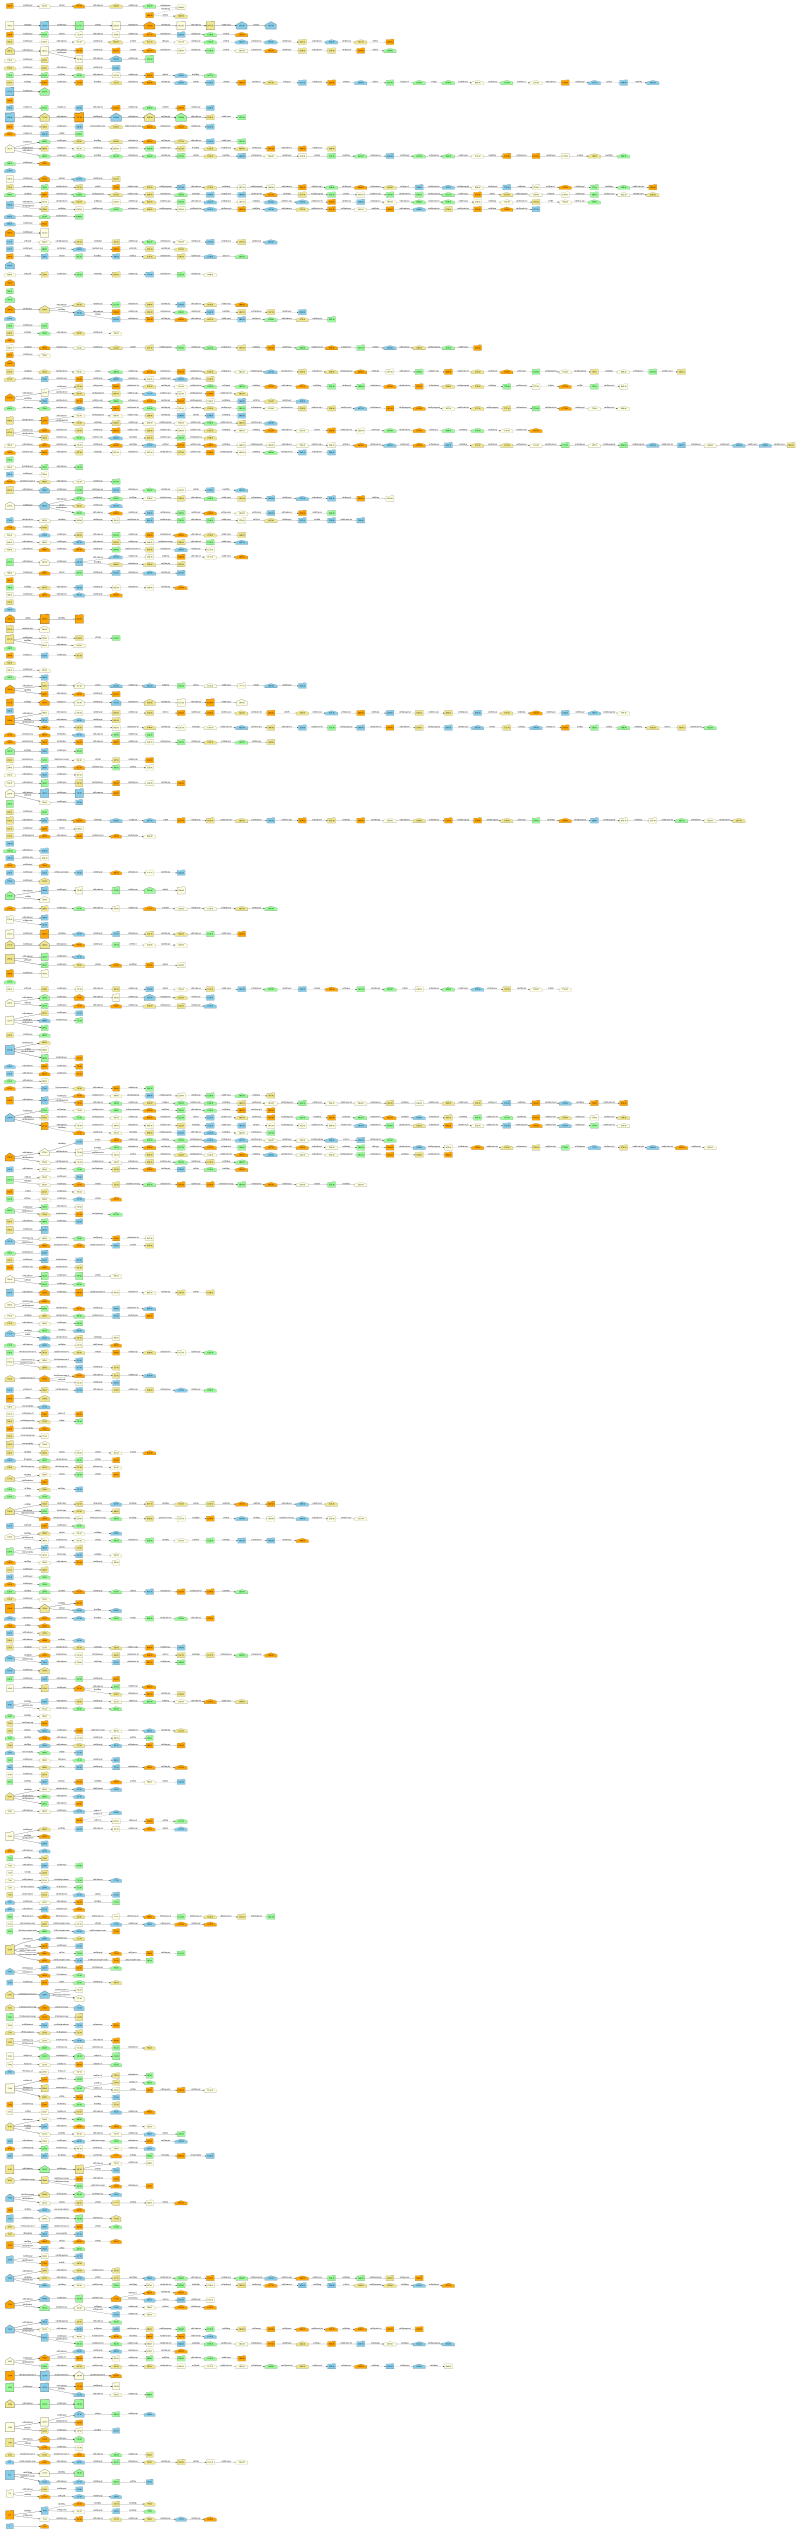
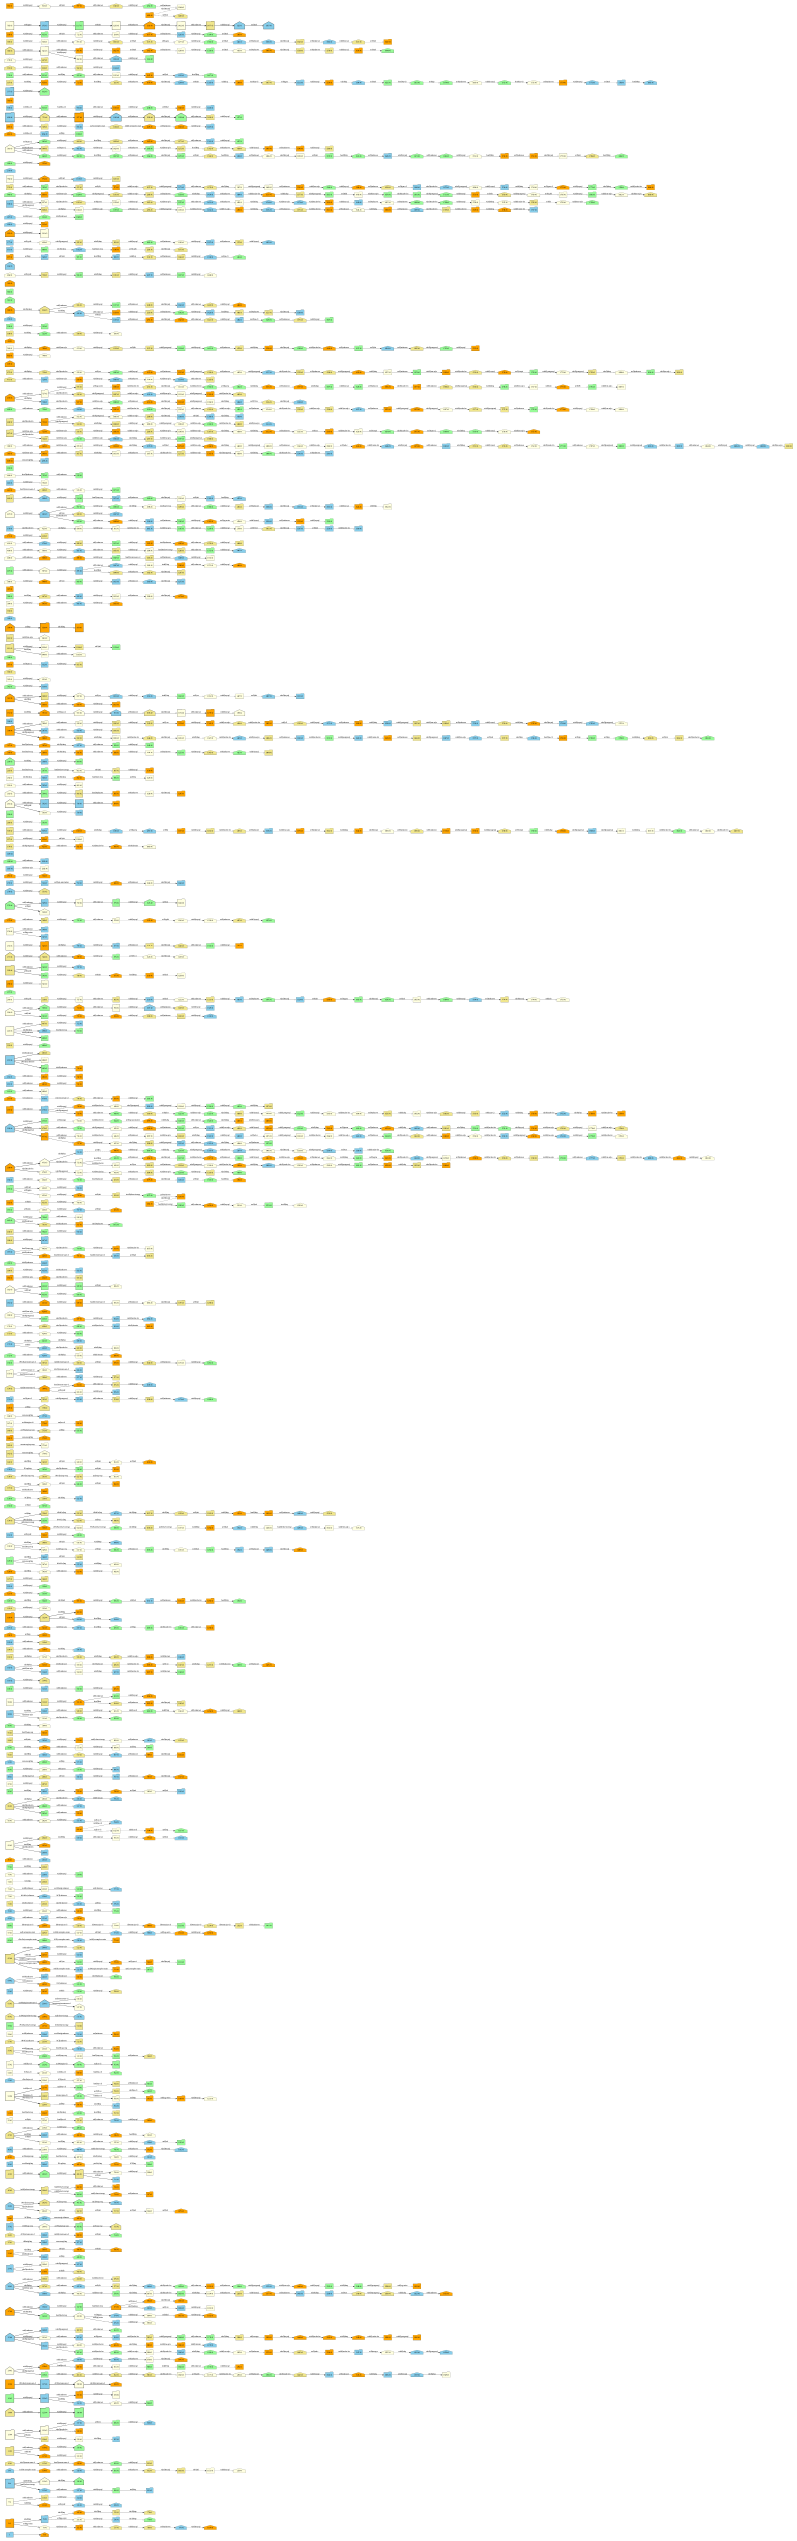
(79, 149) -> (79, 149)
(195, 1185) -> (165, 1201)
(164, 2156) -> none
